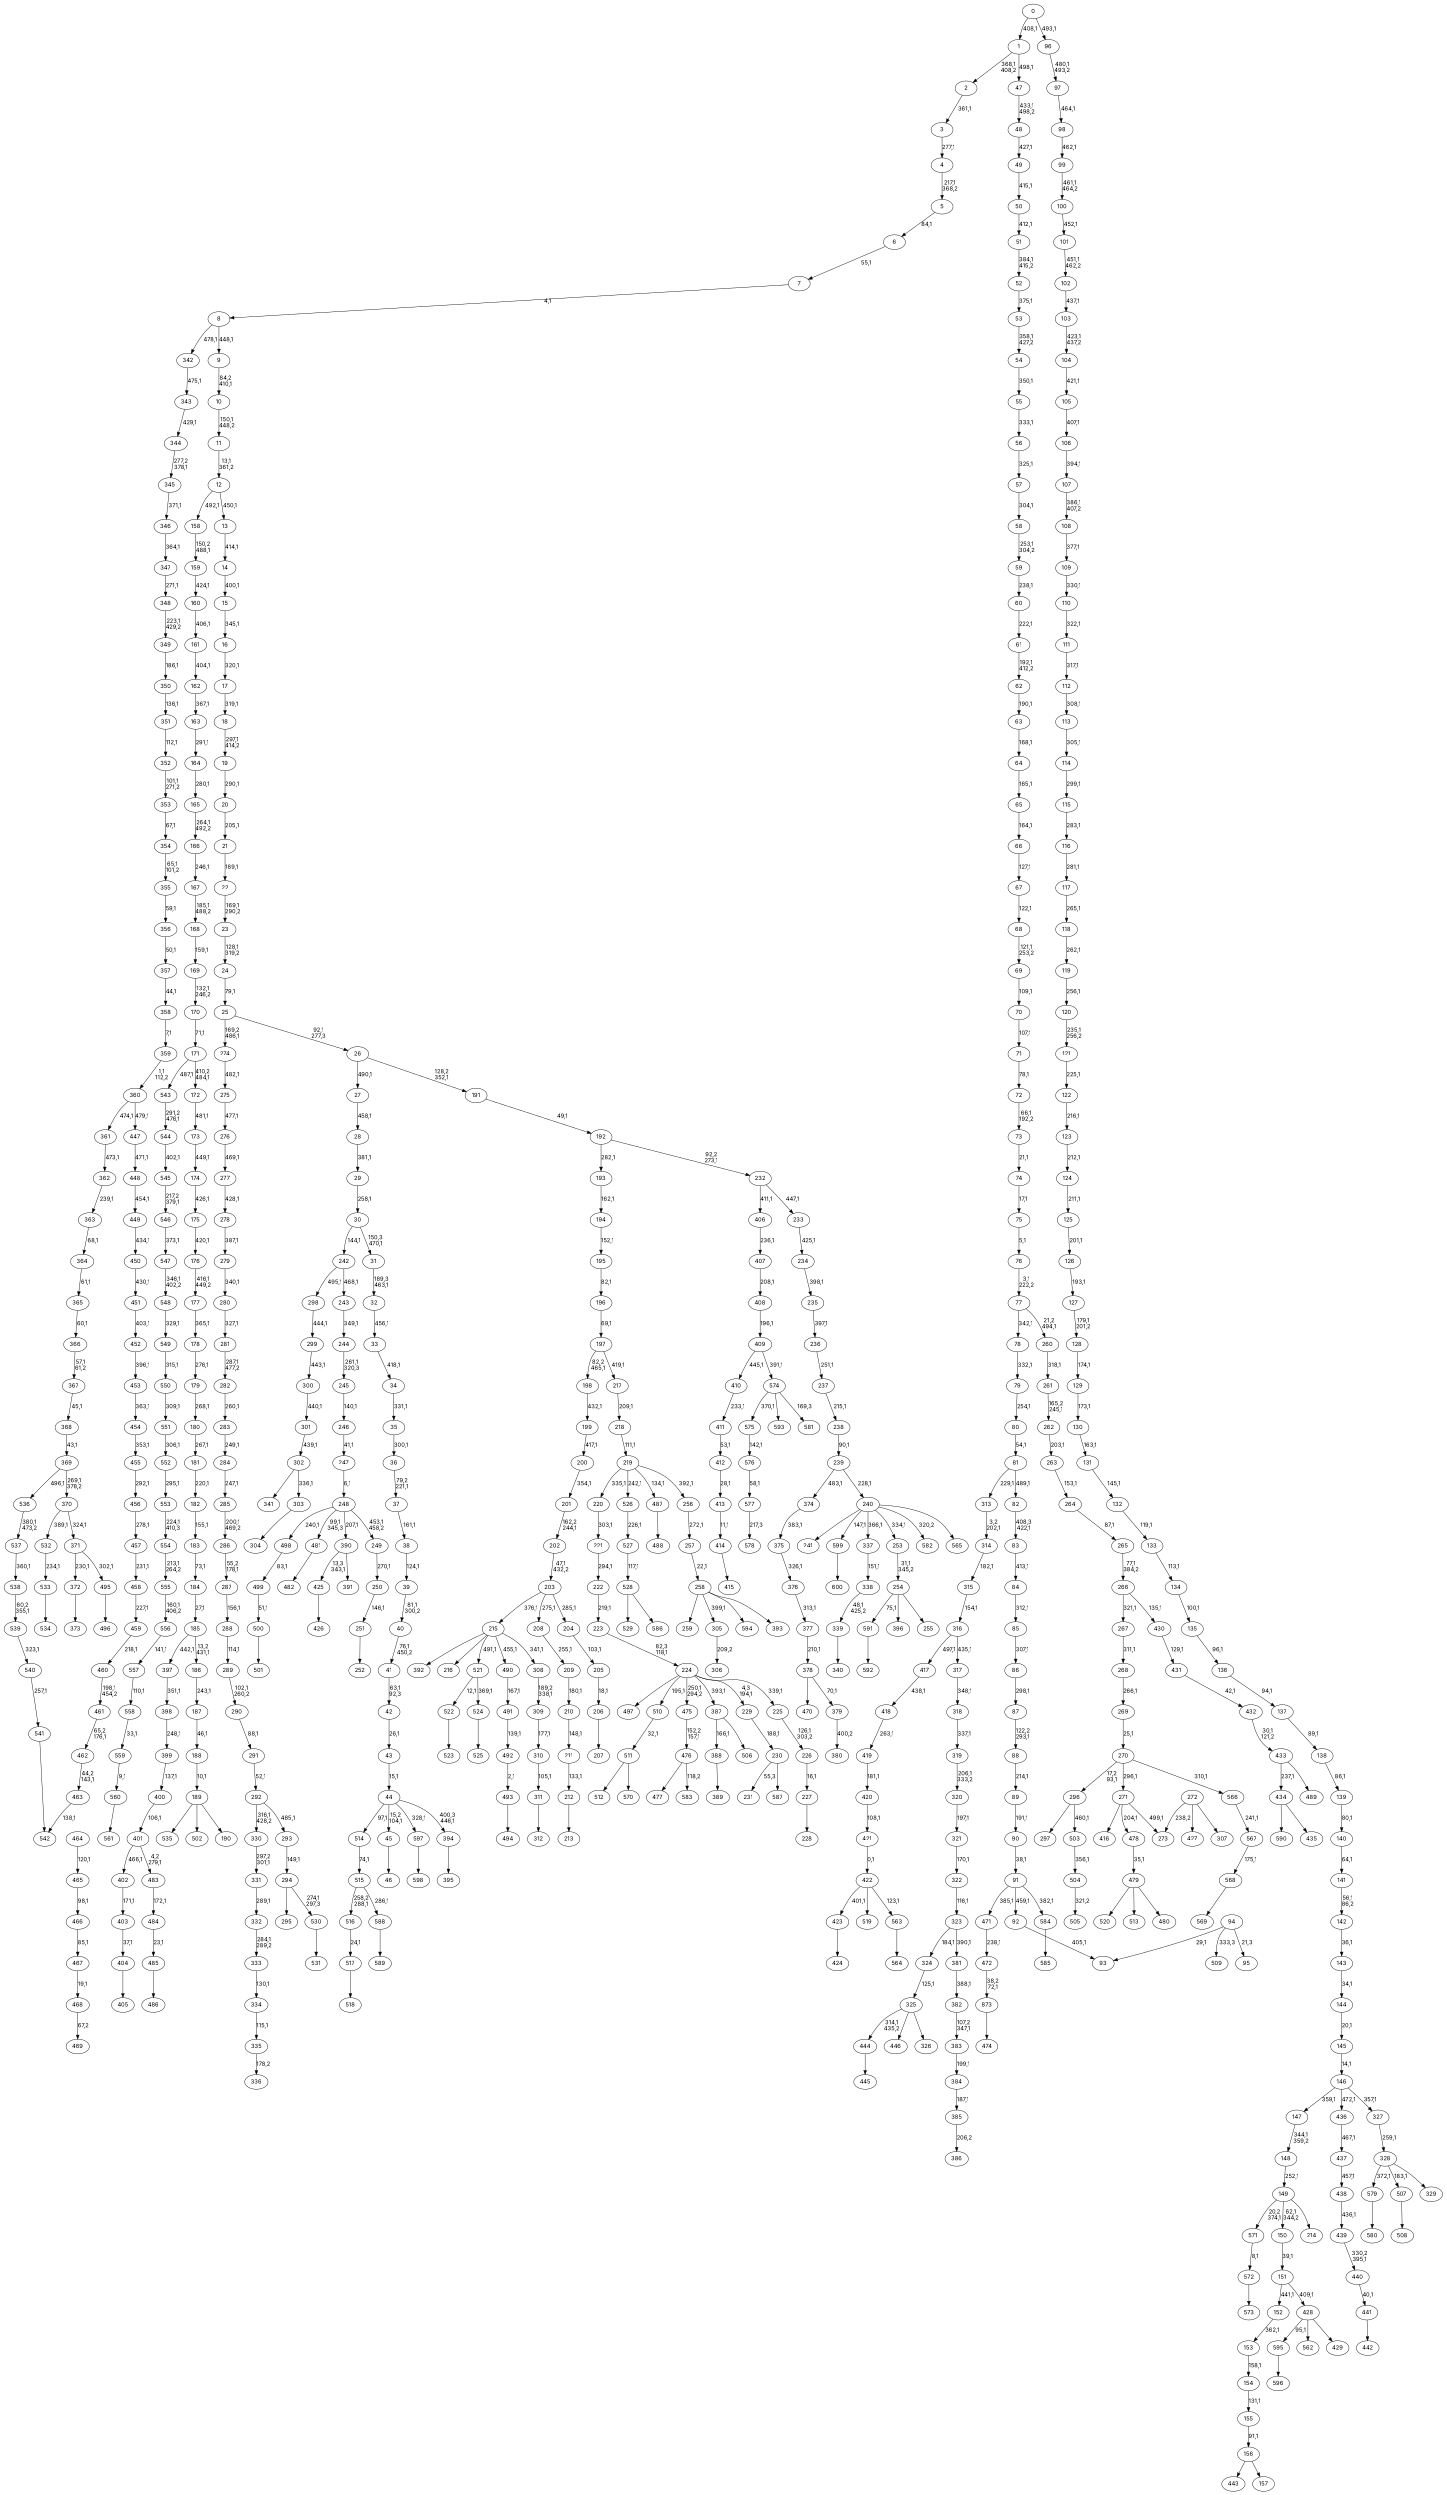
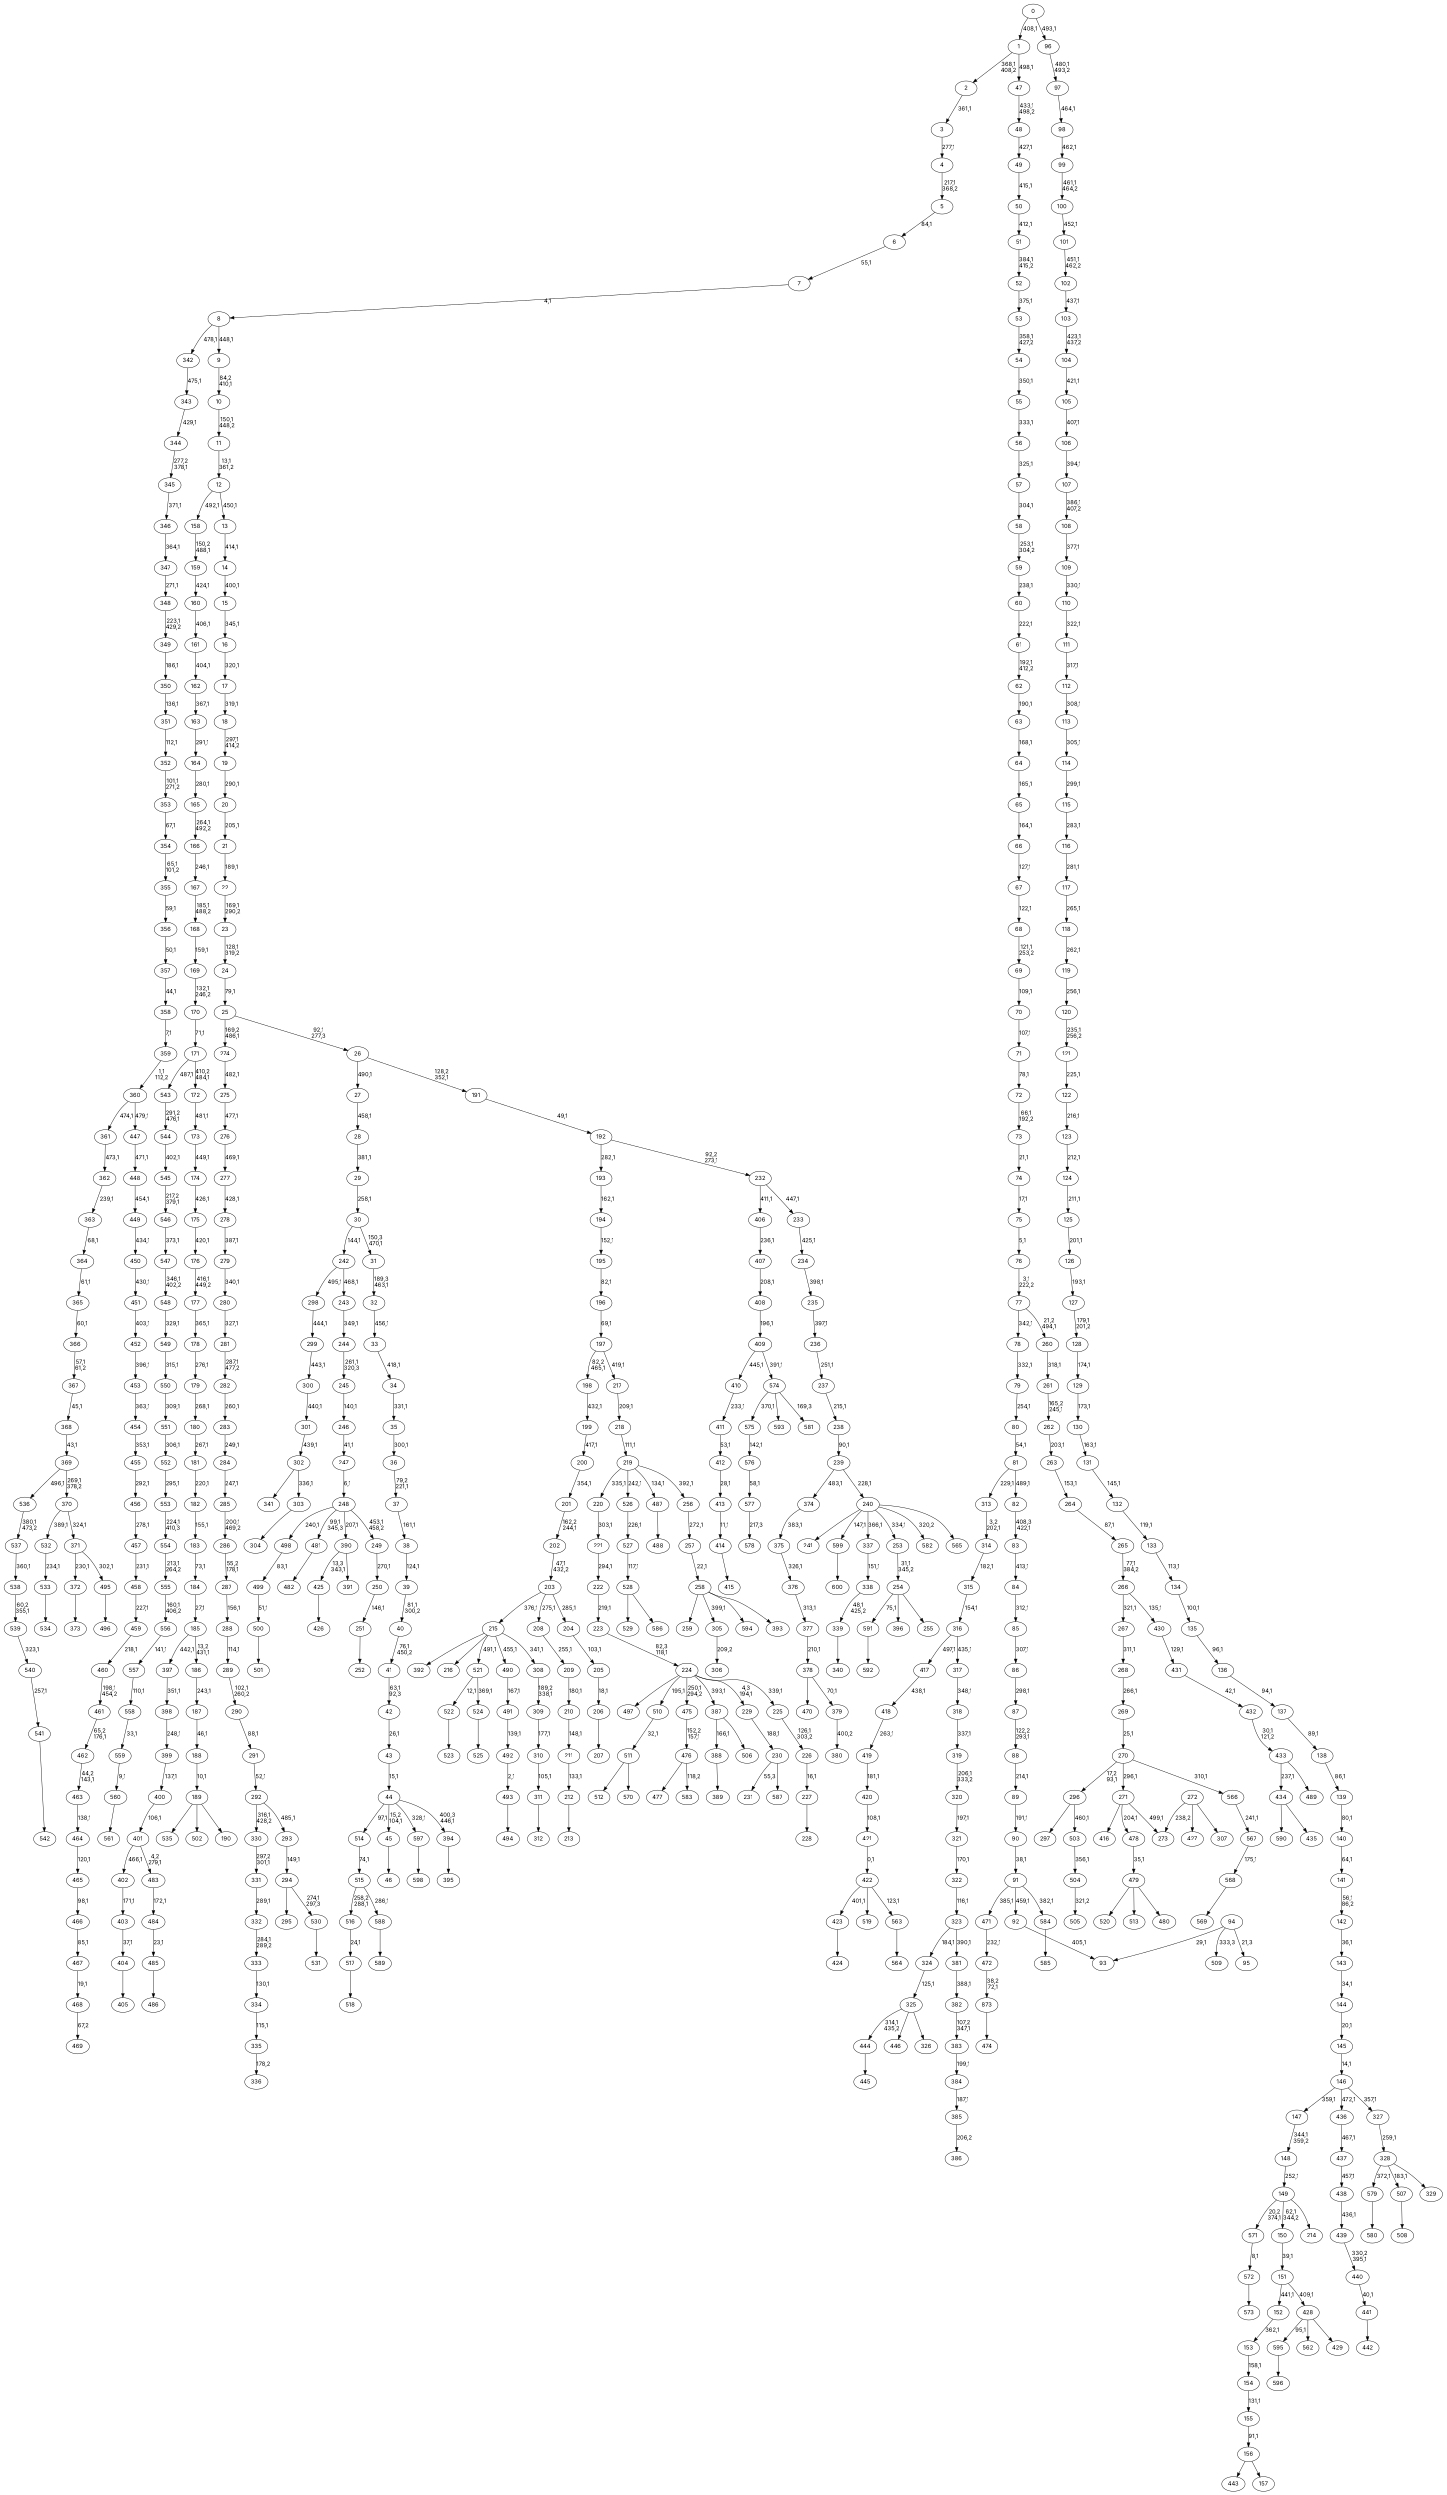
(60, 1815) -> (78, 1816)
(994, 1943) -> (994, 1943)
